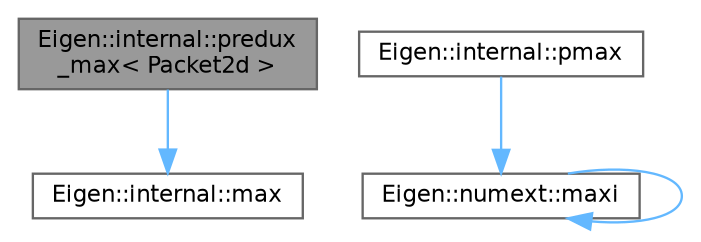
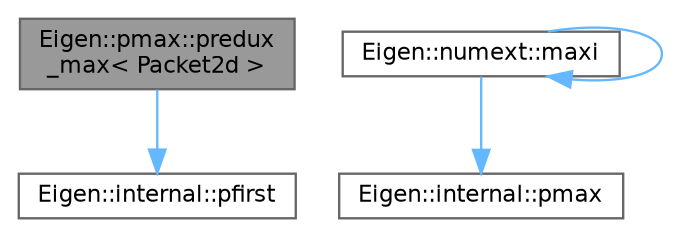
(168, 54) -> (157, 54)
(501, 113) -> (481, 113)
(168, 196) -> (157, 196)
